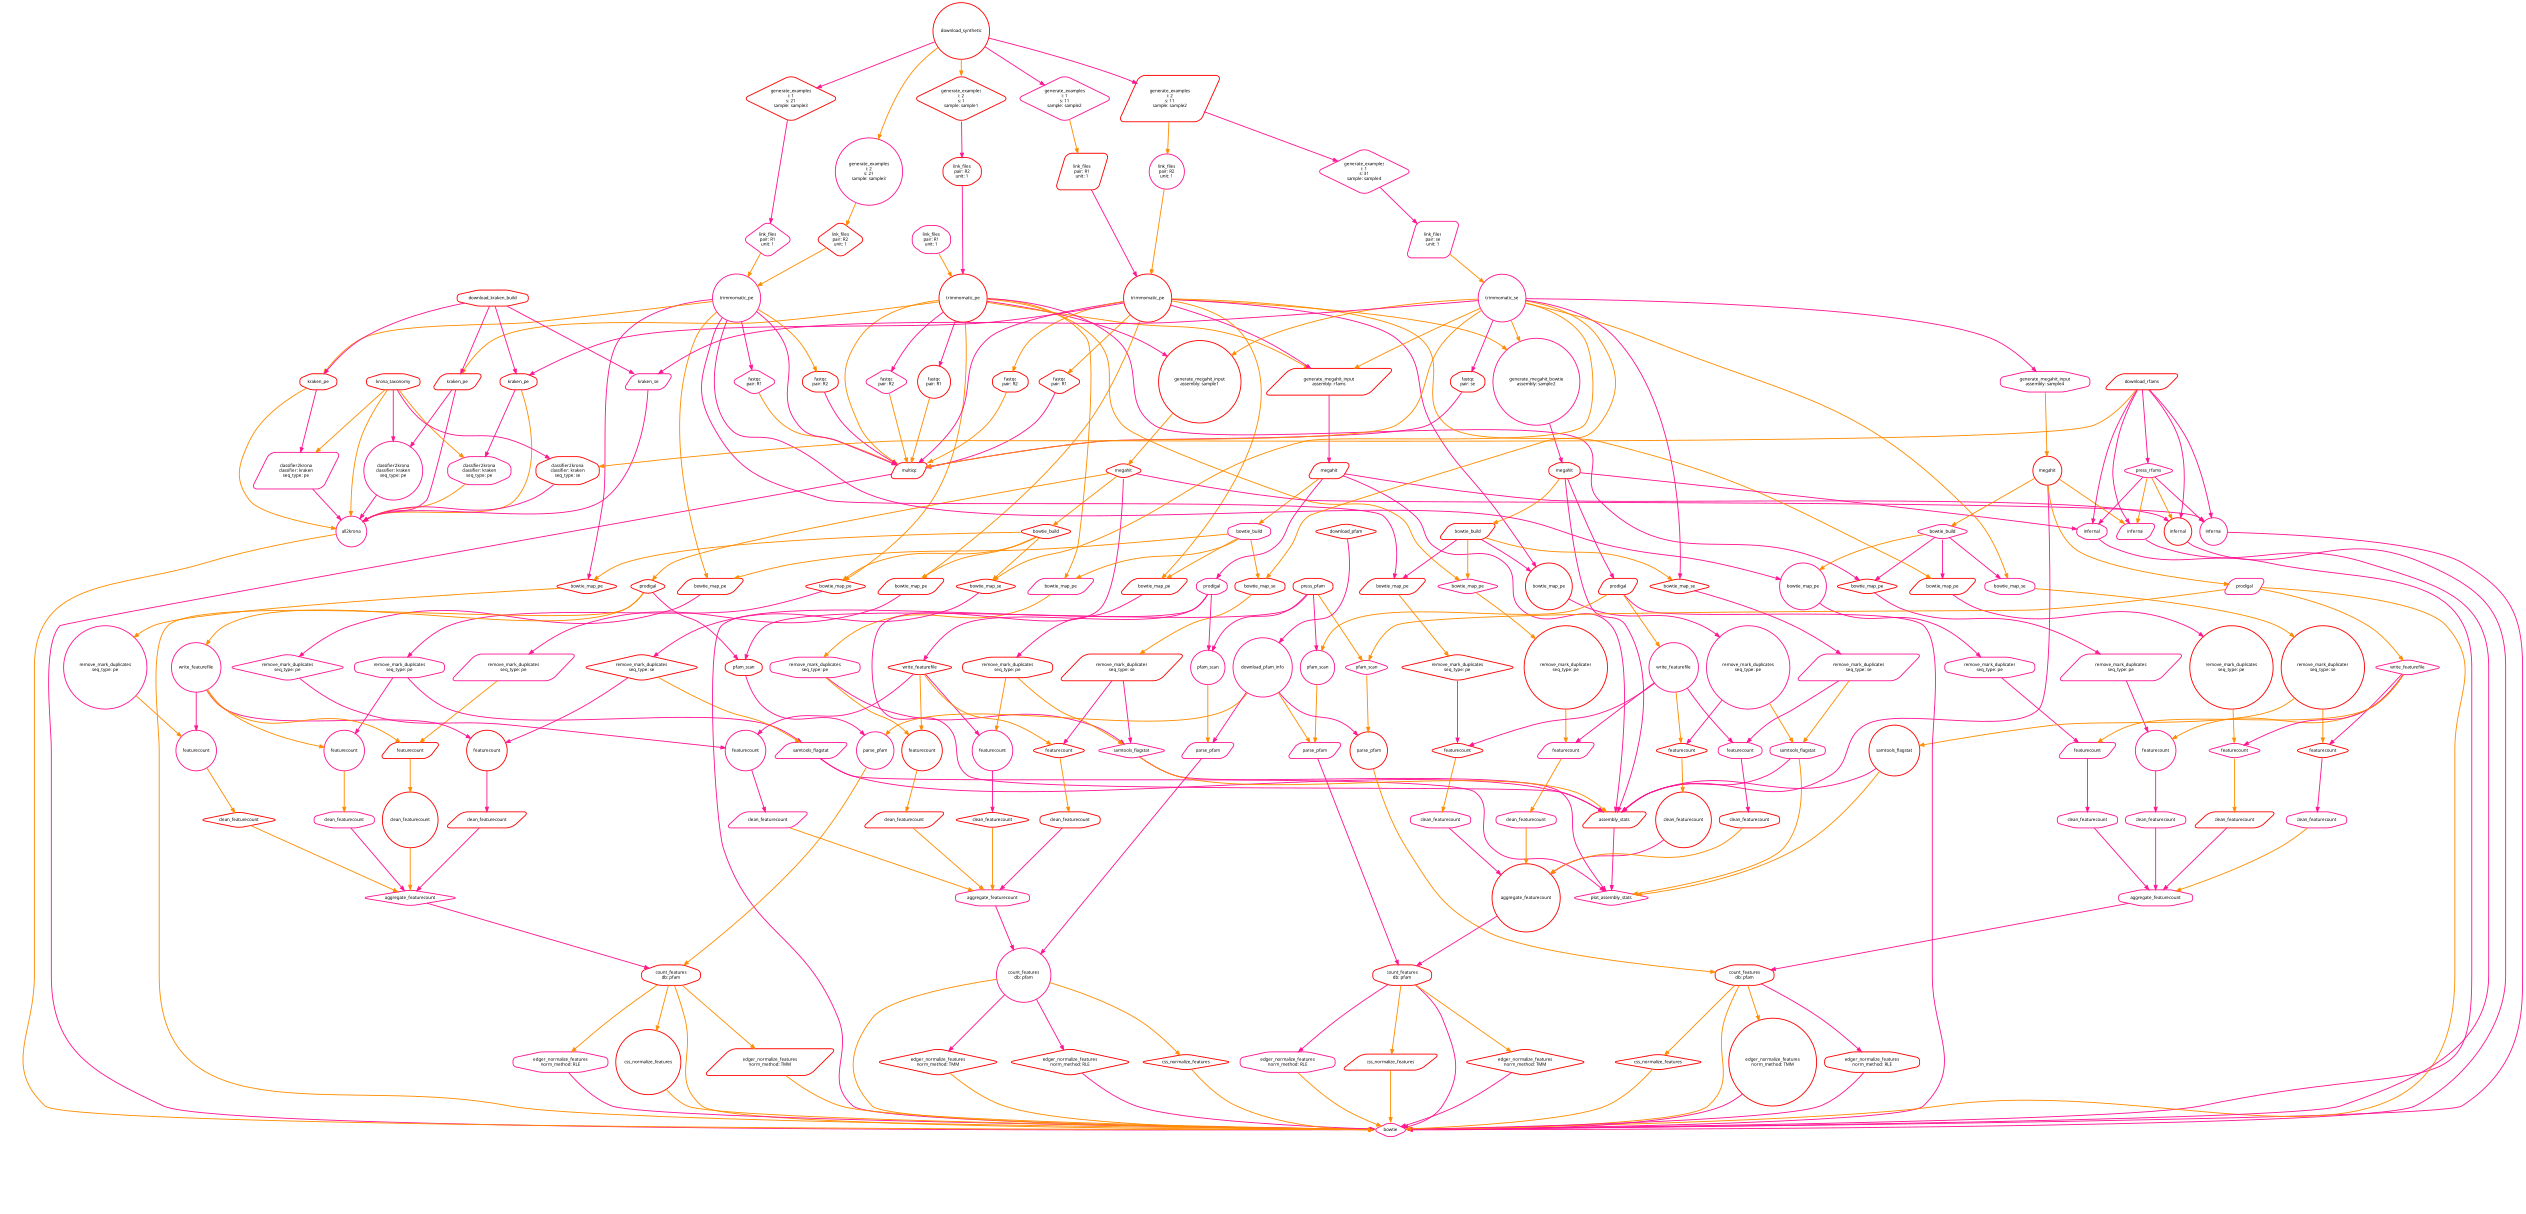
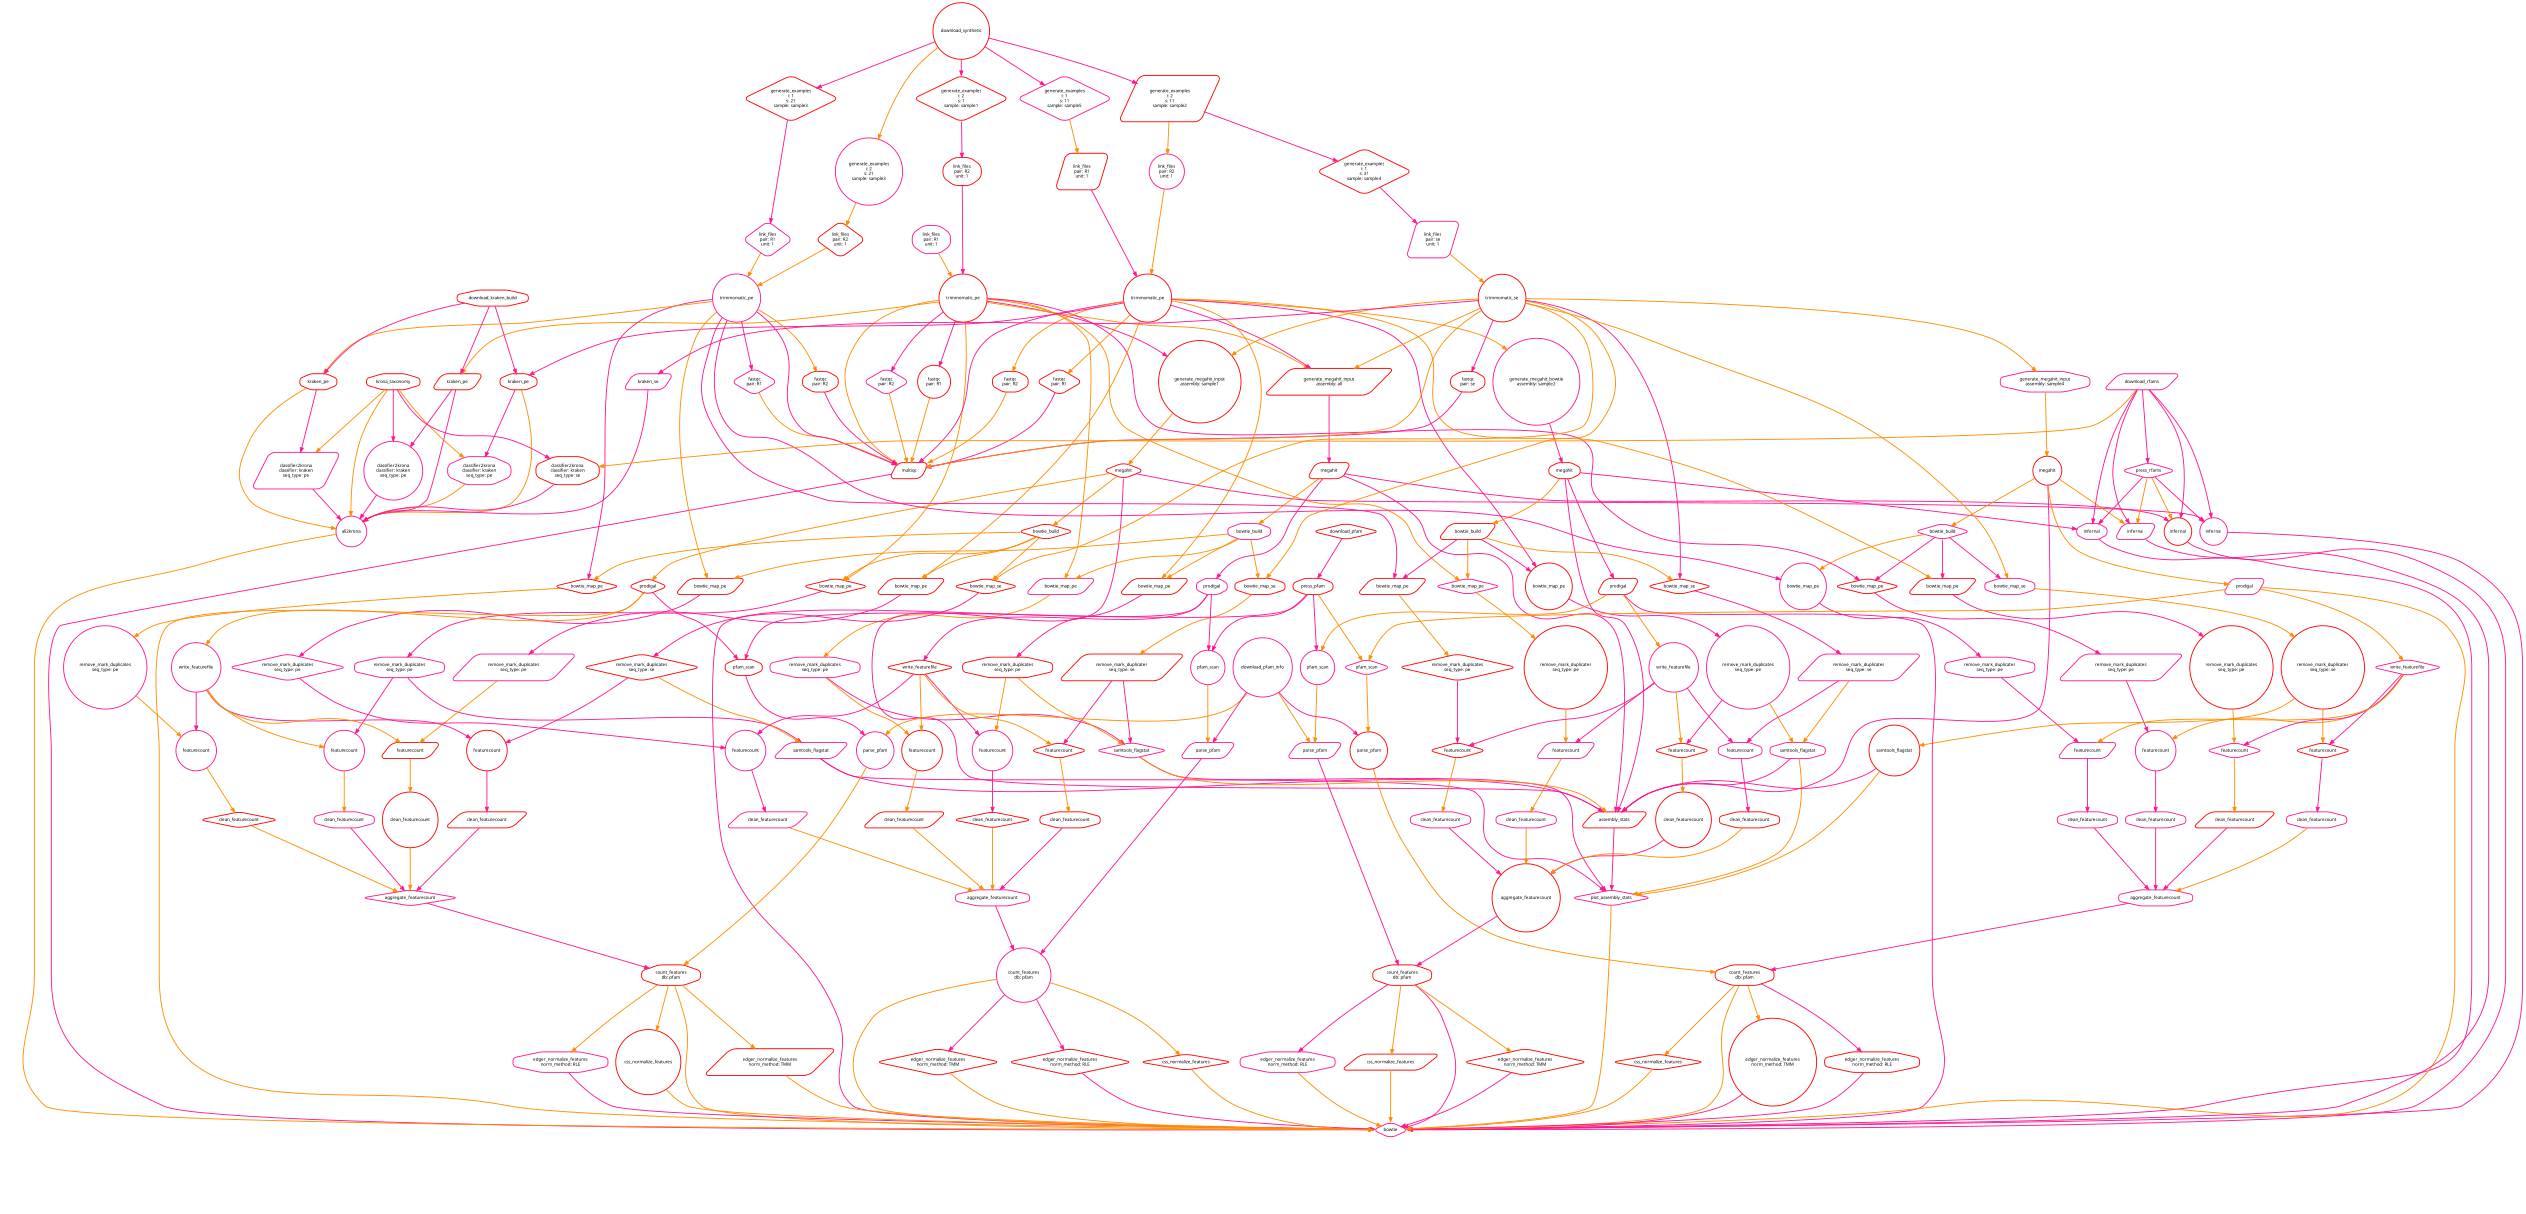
(961, 65) -> (961, 65)
(1065, 99) -> (1065, 99)
(1364, 172) -> (1364, 172)
(1502, 298) -> (1502, 298)
(1786, 308) -> (1786, 308)
(1515, 329) -> none
(568, 339) -> none
(1329, 382) -> (1329, 382)
(2142, 382) -> (2142, 382)
(1339, 606) -> (1331, 556)
none -> (1595, 1097)
